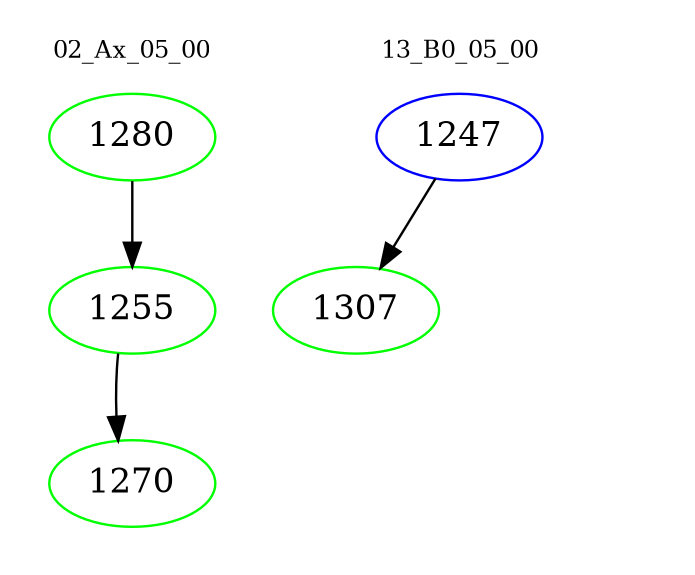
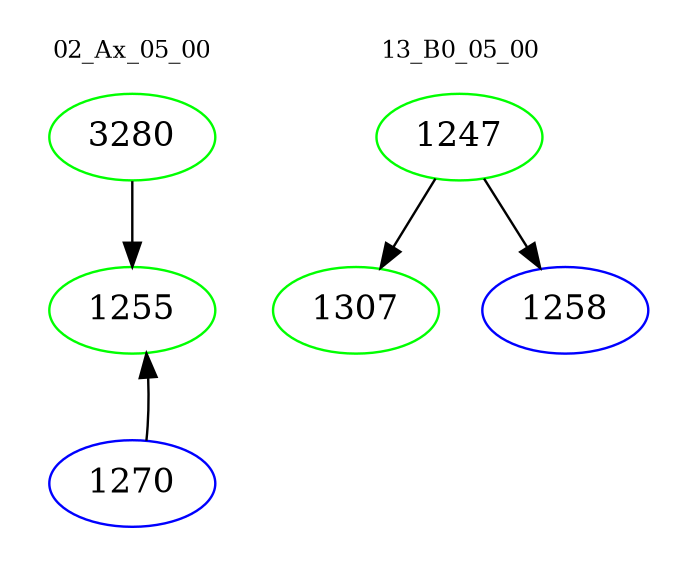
(132, 137) -> (132, 137)
(459, 137) -> (459, 137)
none -> (565, 310)
(116, 385) -> (148, 409)
(132, 484) -> (132, 484)
